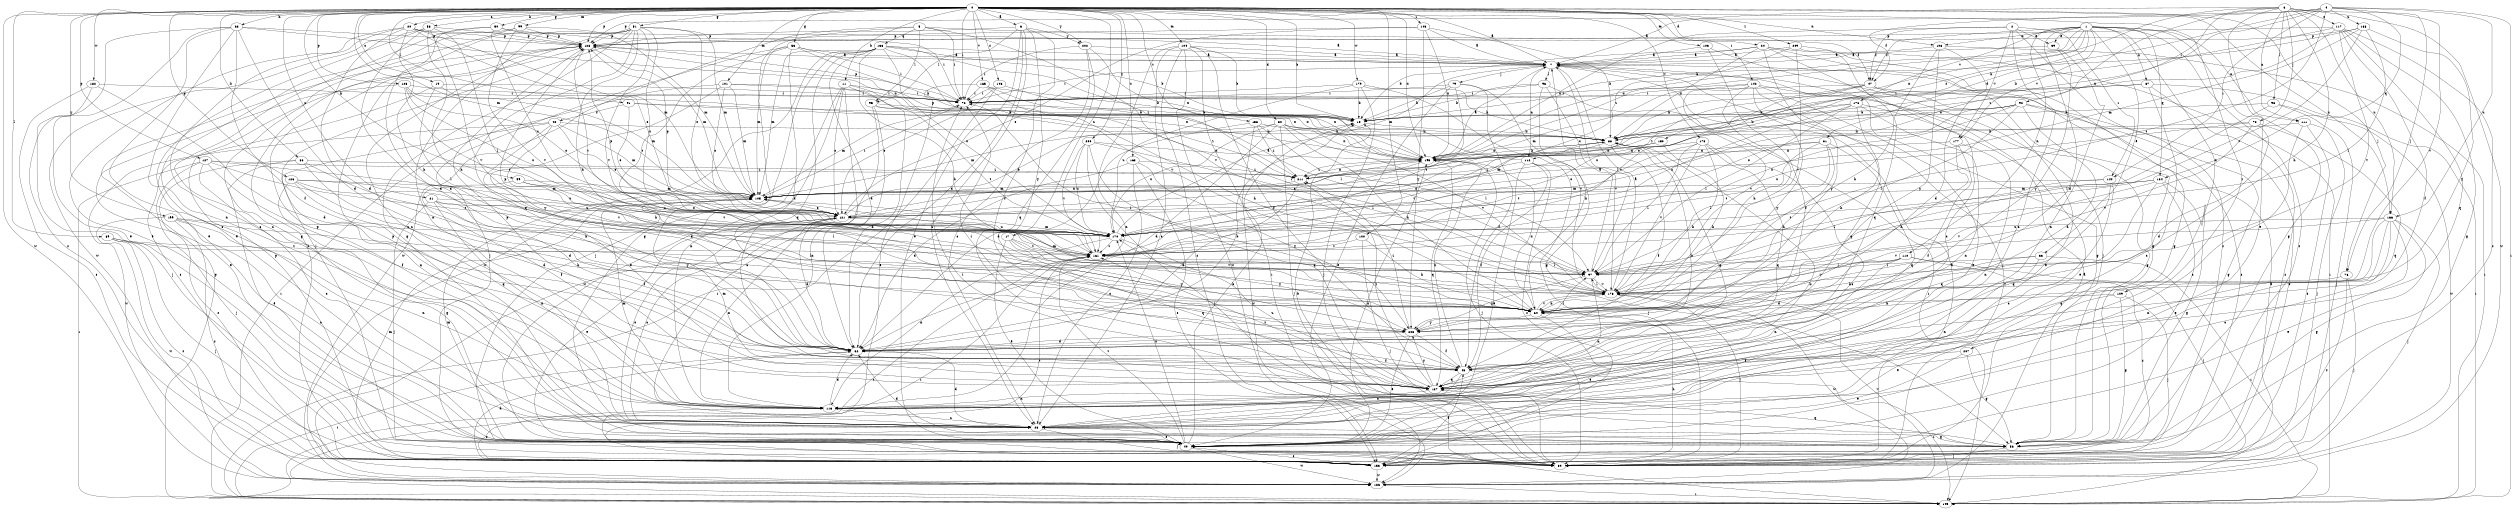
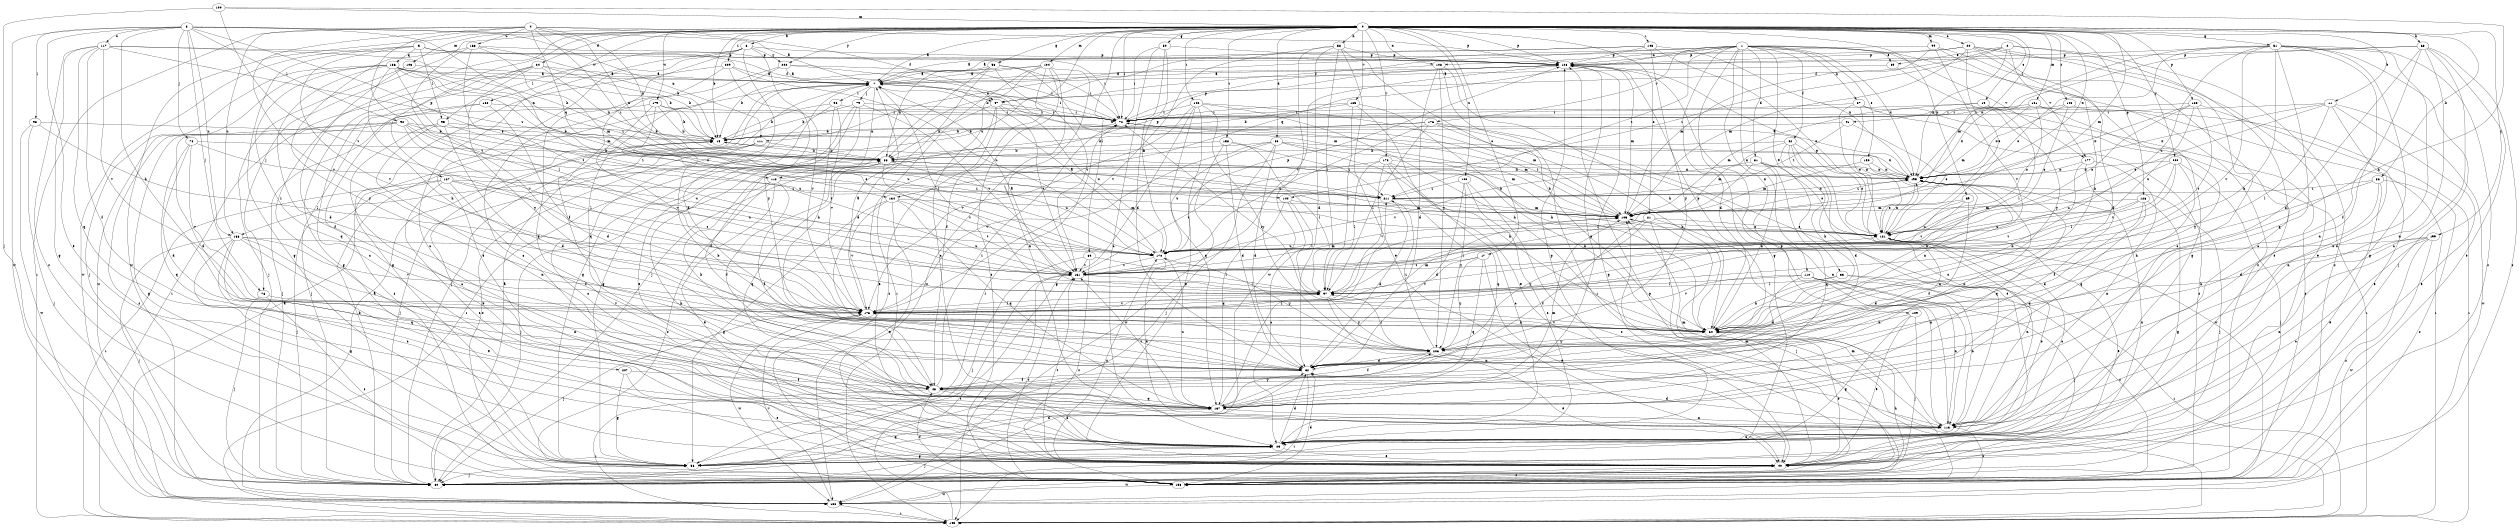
(1316, 15) -> (790, 17)
(593, 112) -> (1802, 72)
(1788, 353) -> none
